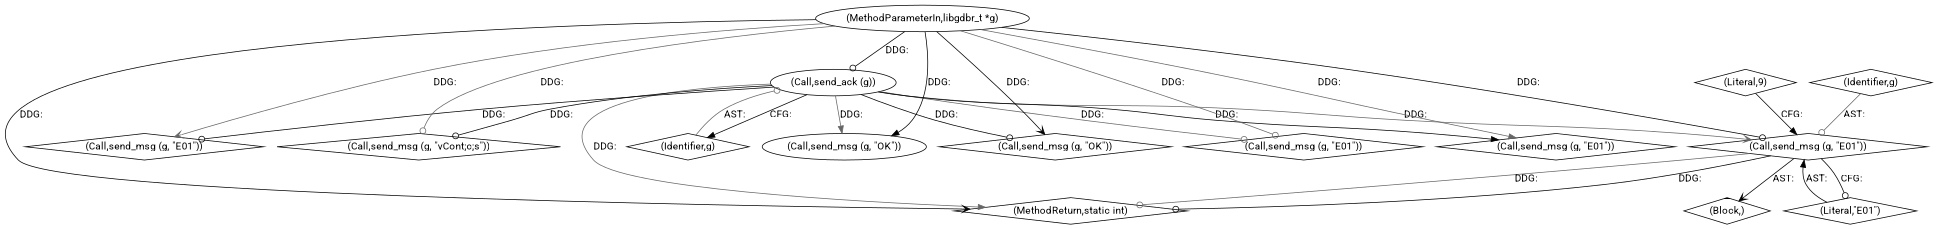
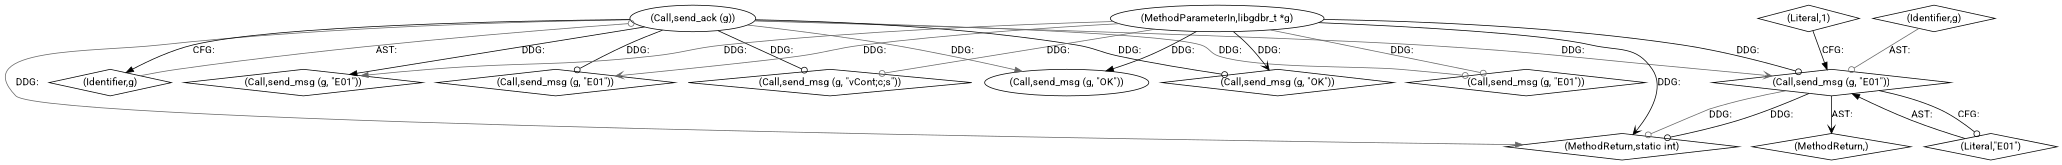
(880, 49) -> none
(1746, 83) -> (1809, 18)
(1727, 211) -> (1832, 147)
